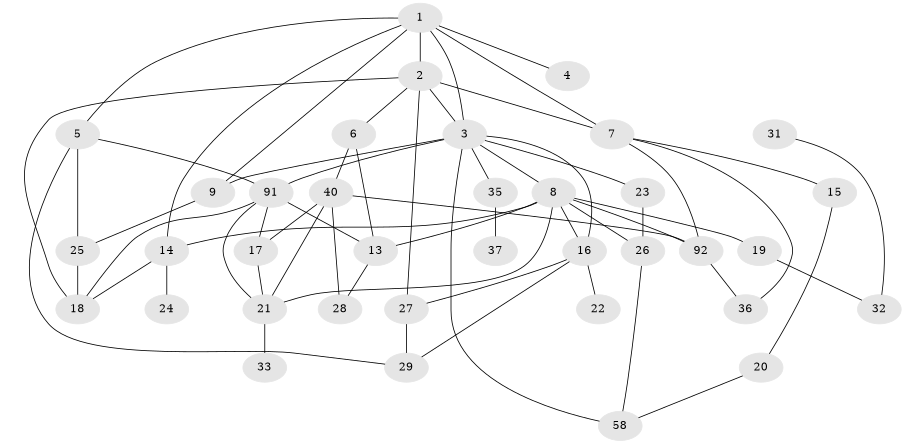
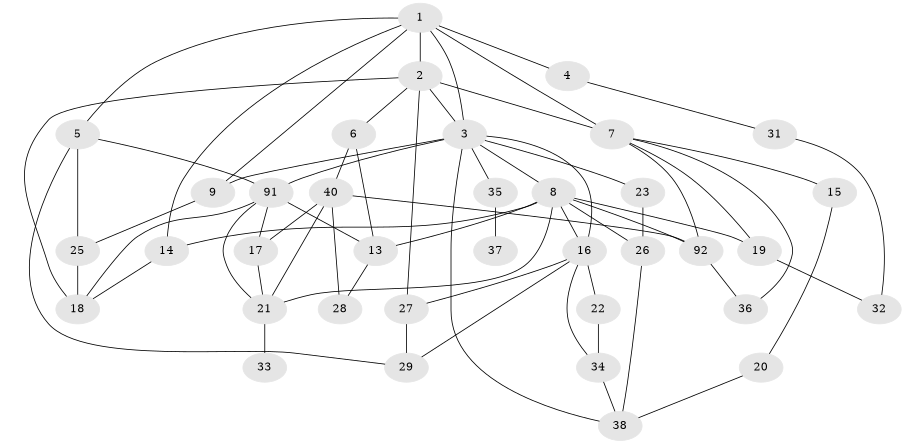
none -> (671, 105)
none -> (696, 183)
(167, 309) -> none
none -> (598, 368)
(620, 426) -> (620, 426)
